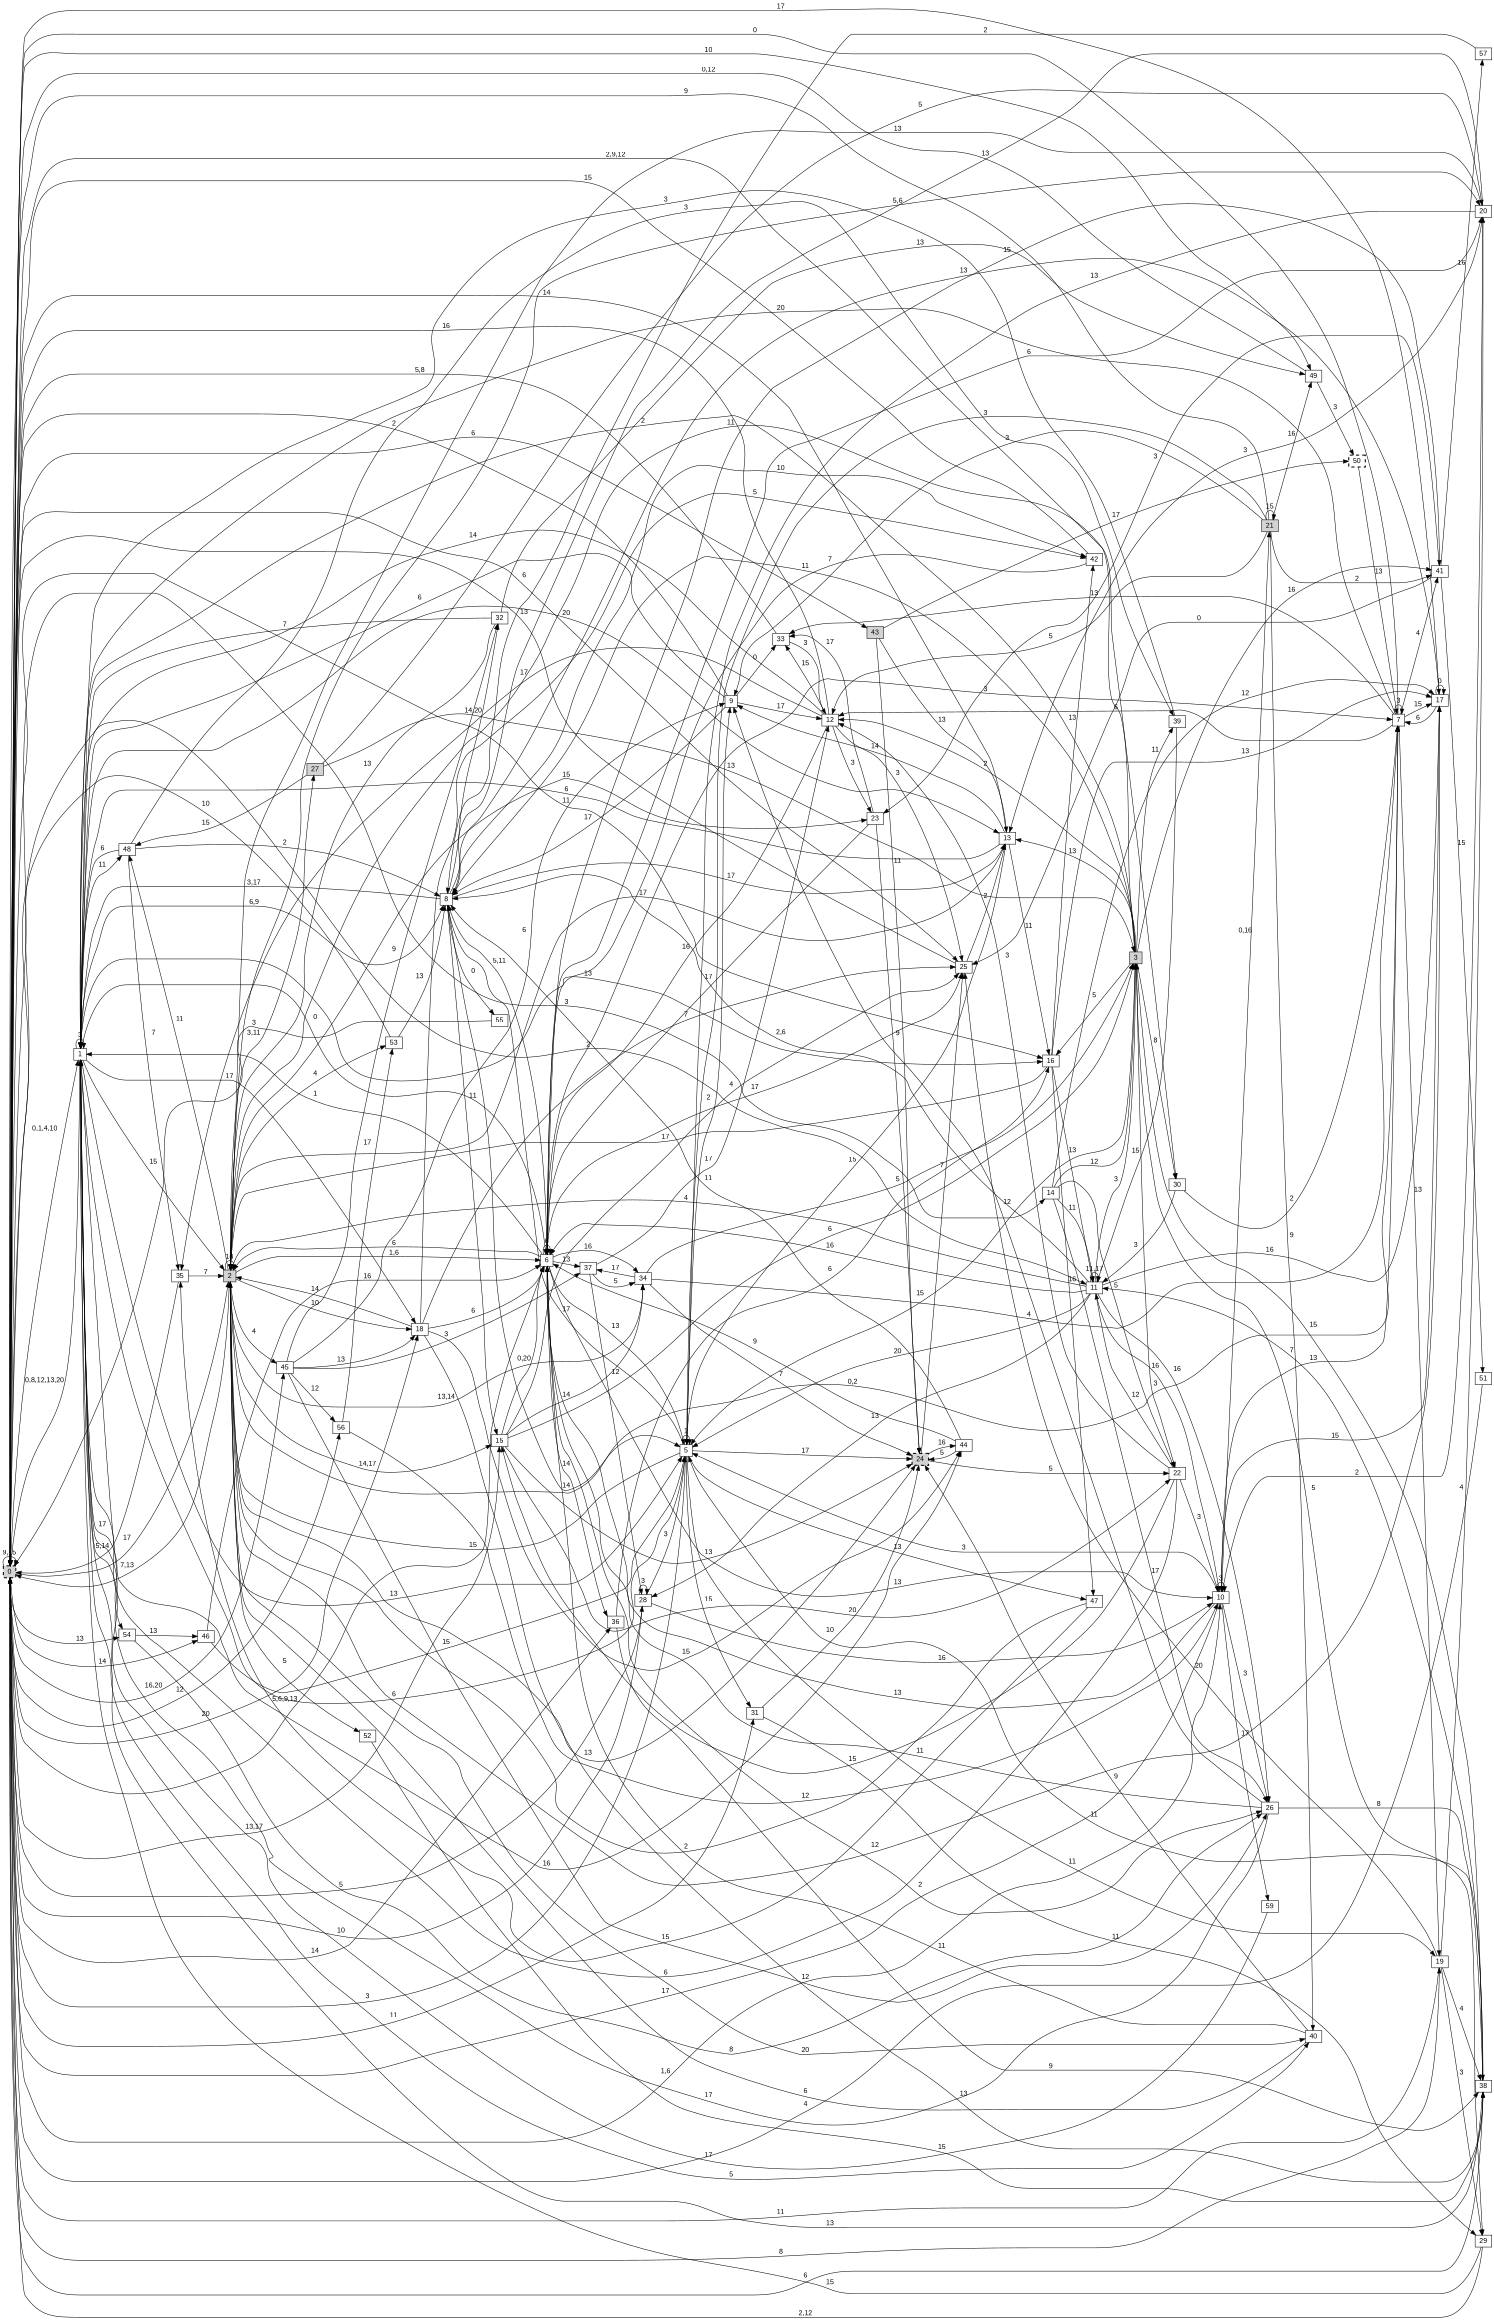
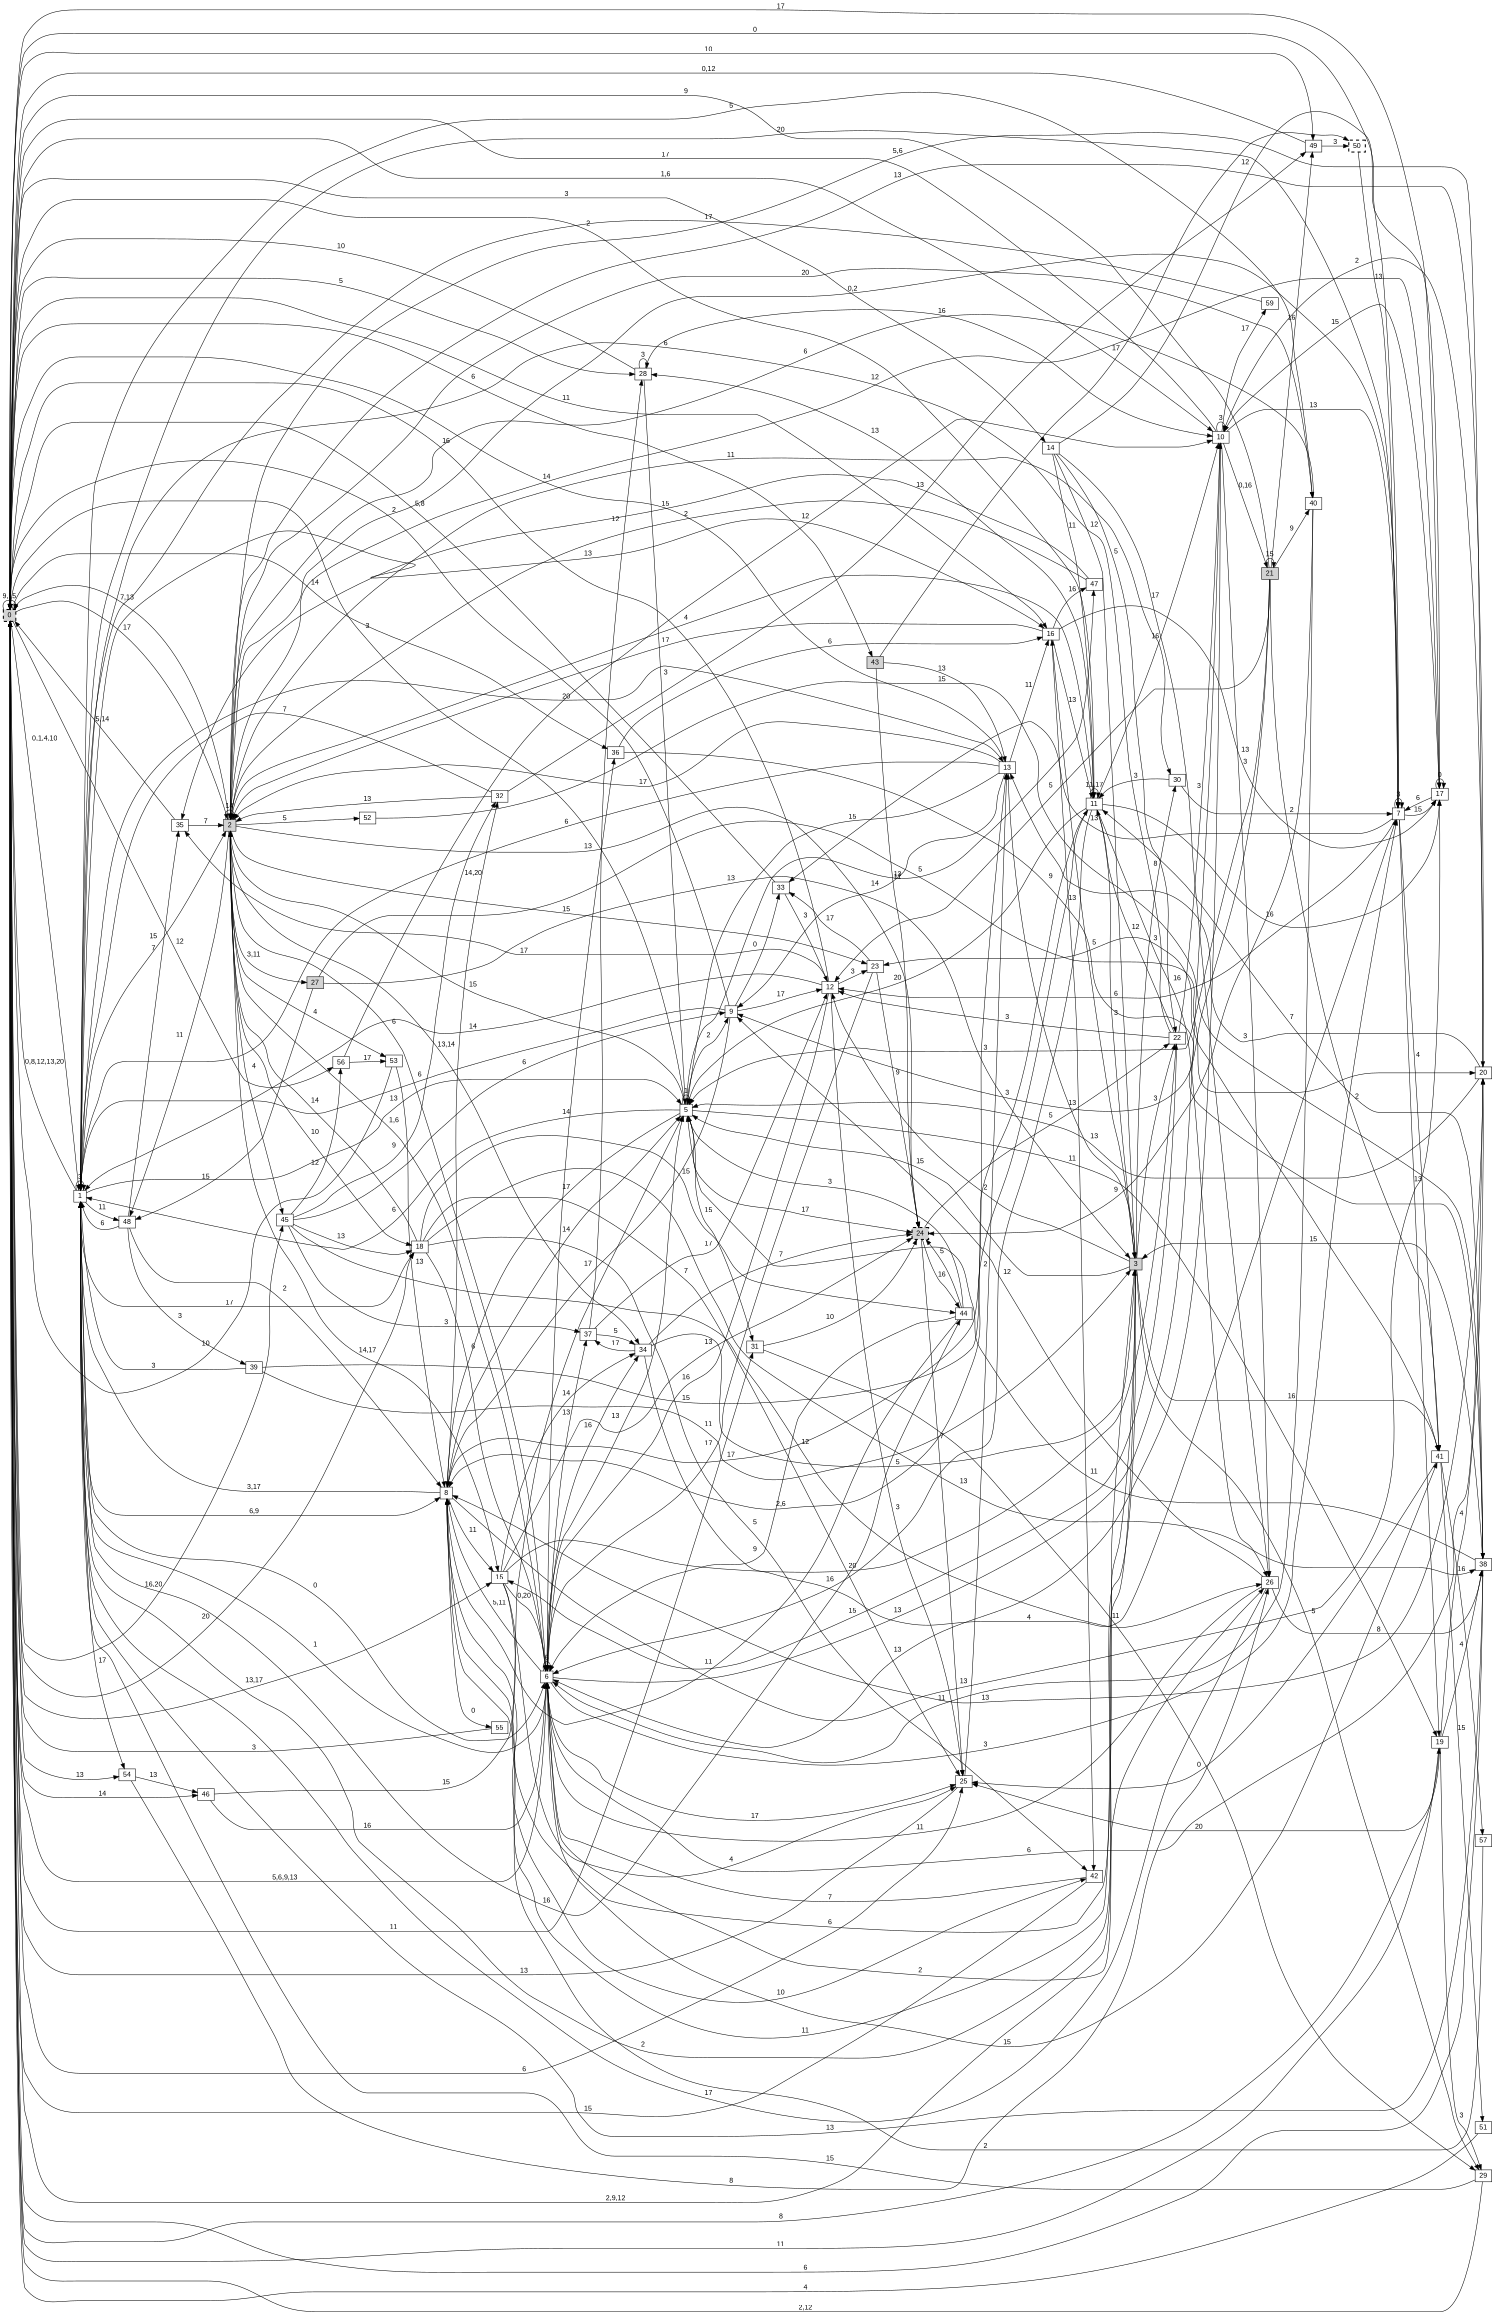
(808, 681) -> none
(1143, 840) -> (709, 1434)
(958, 1551) -> (849, 1190)
